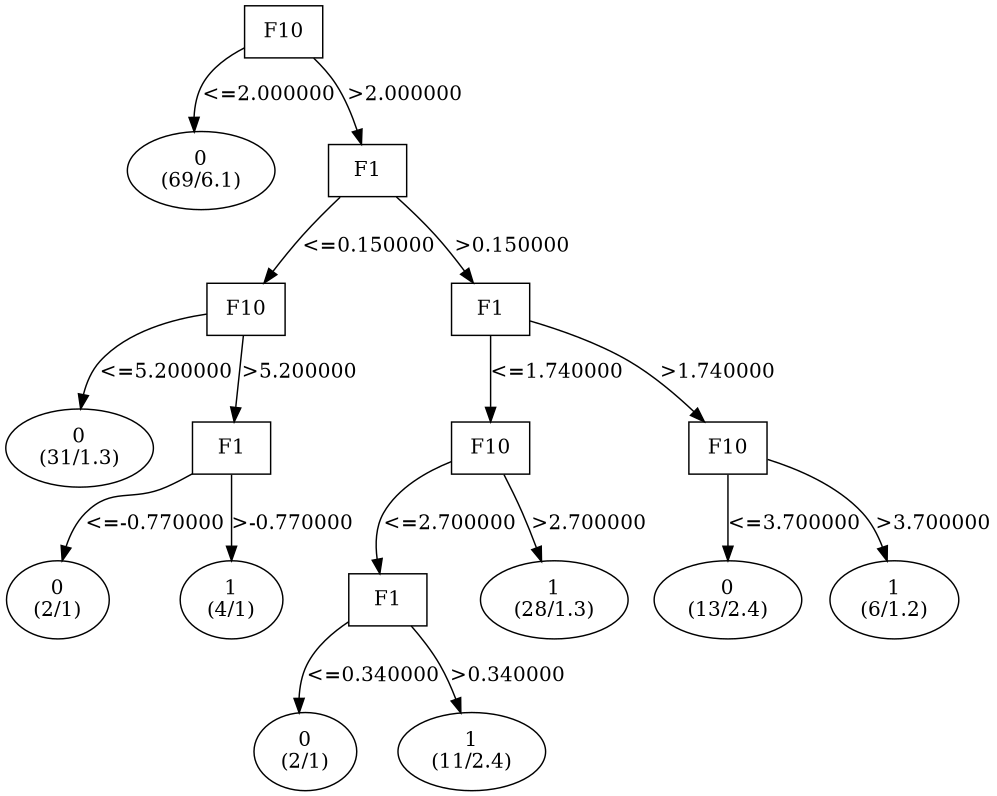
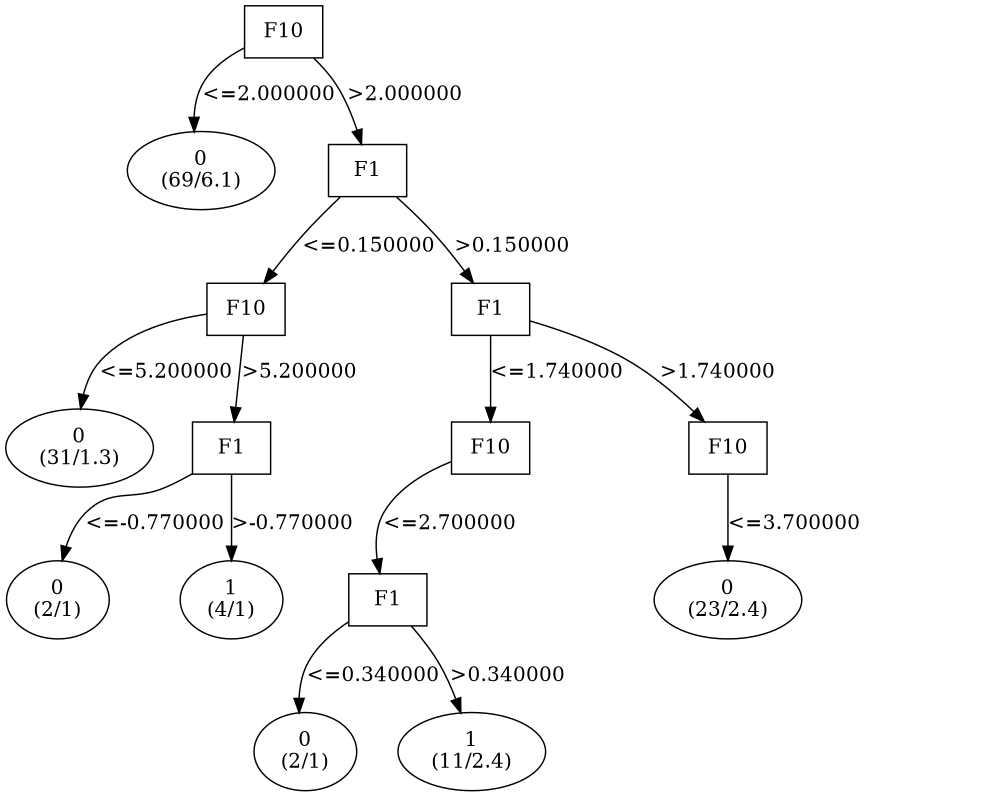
(554, 600) -> none
(728, 600) -> (728, 600)
(894, 600) -> none
